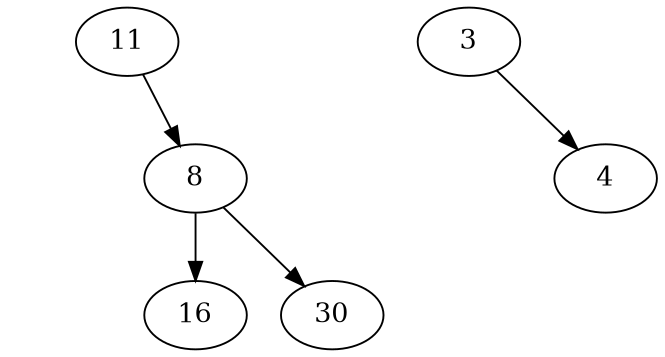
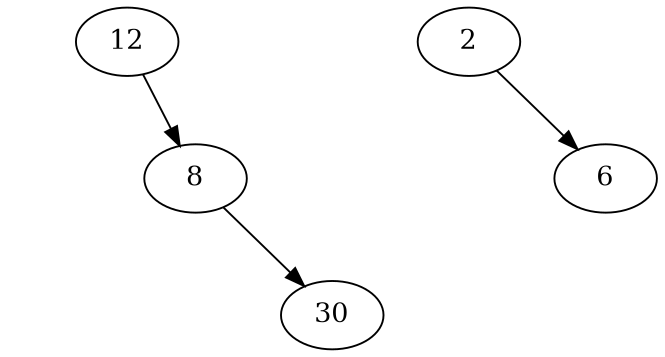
(127, 42) -> (127, 42)
(469, 42) -> (469, 42)
(606, 178) -> (606, 178)
(196, 315) -> none
